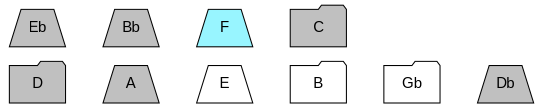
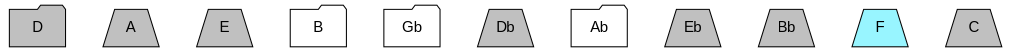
(318, 28) -> (974, 28)
none -> (599, 28)
(225, 84) -> (225, 28)
